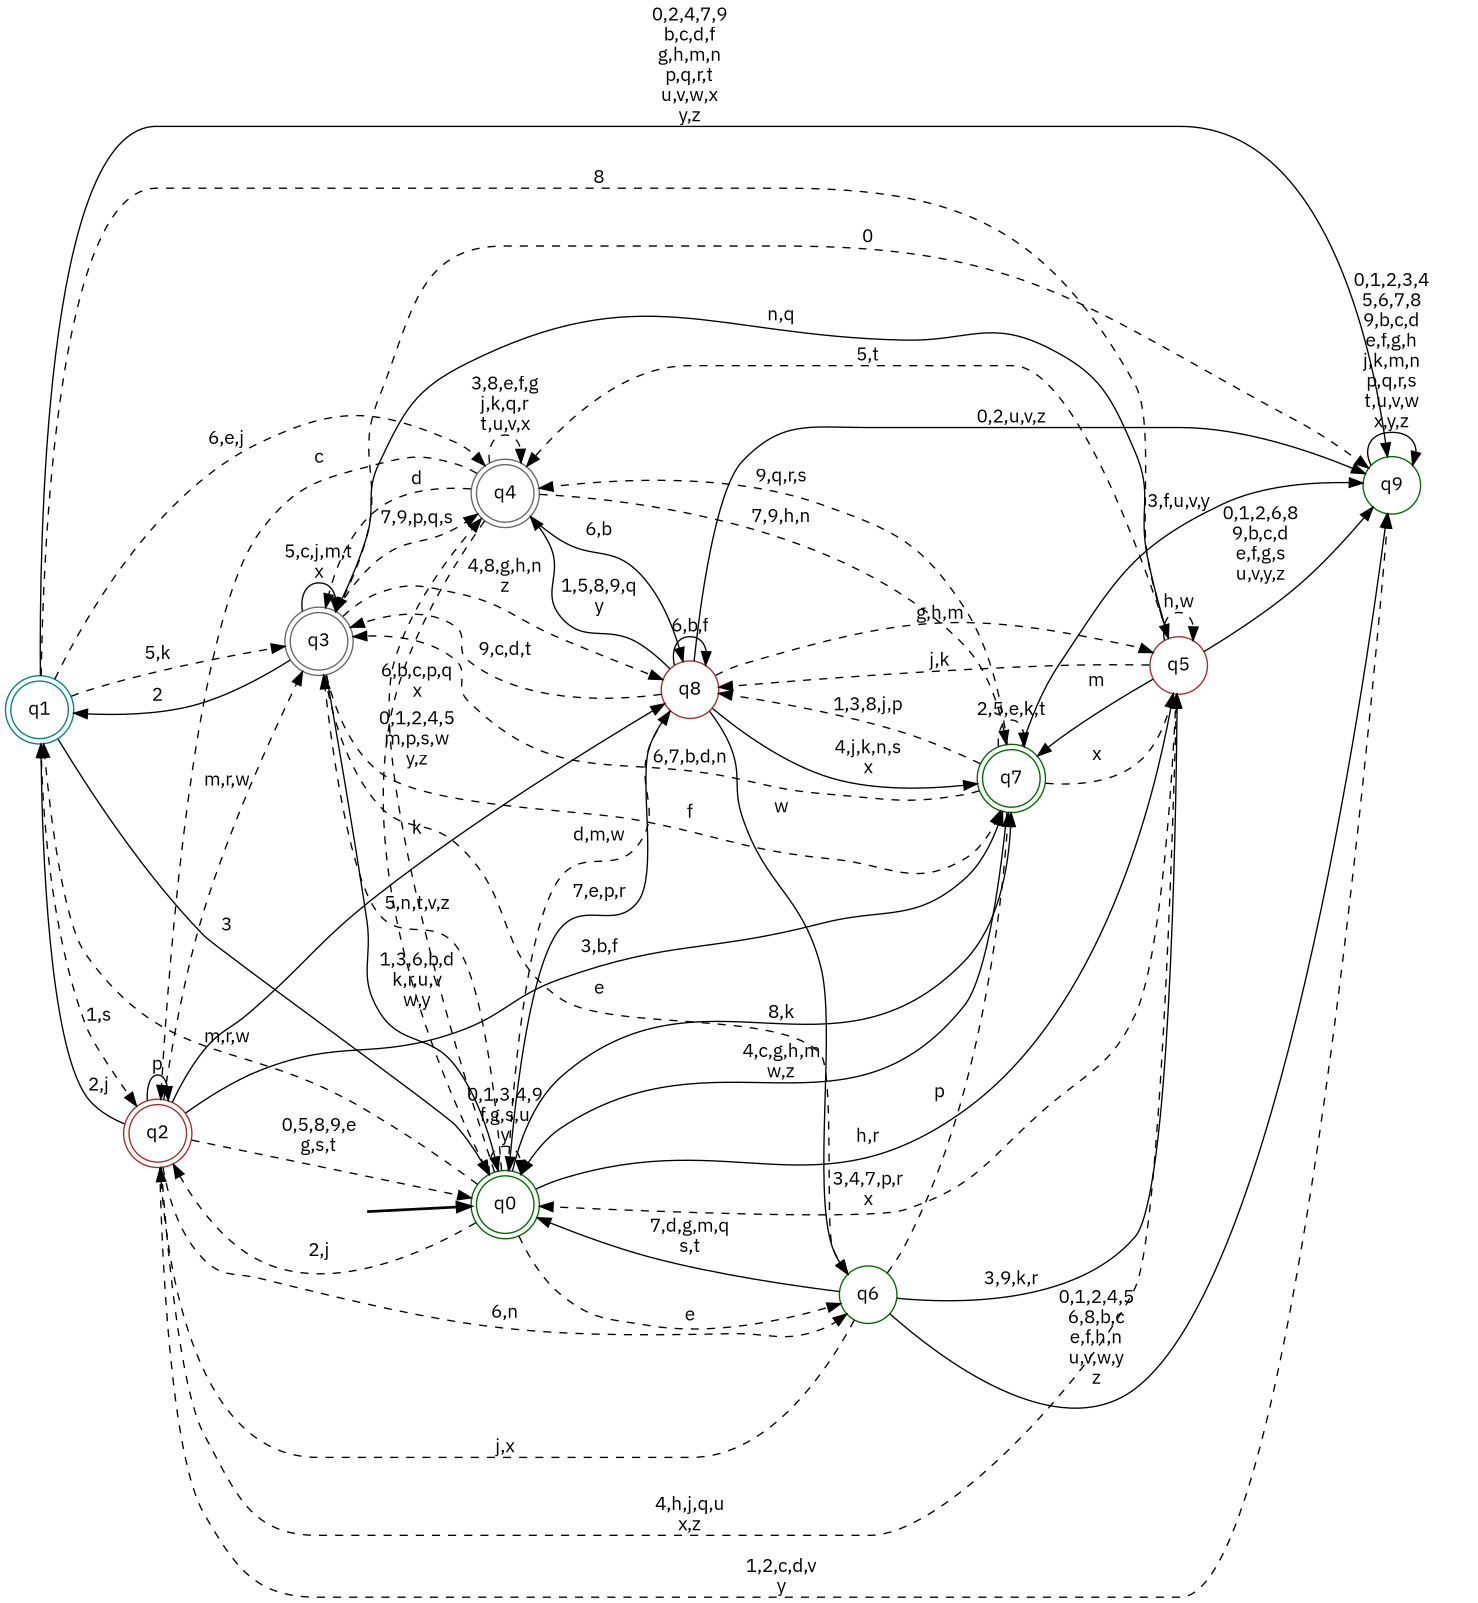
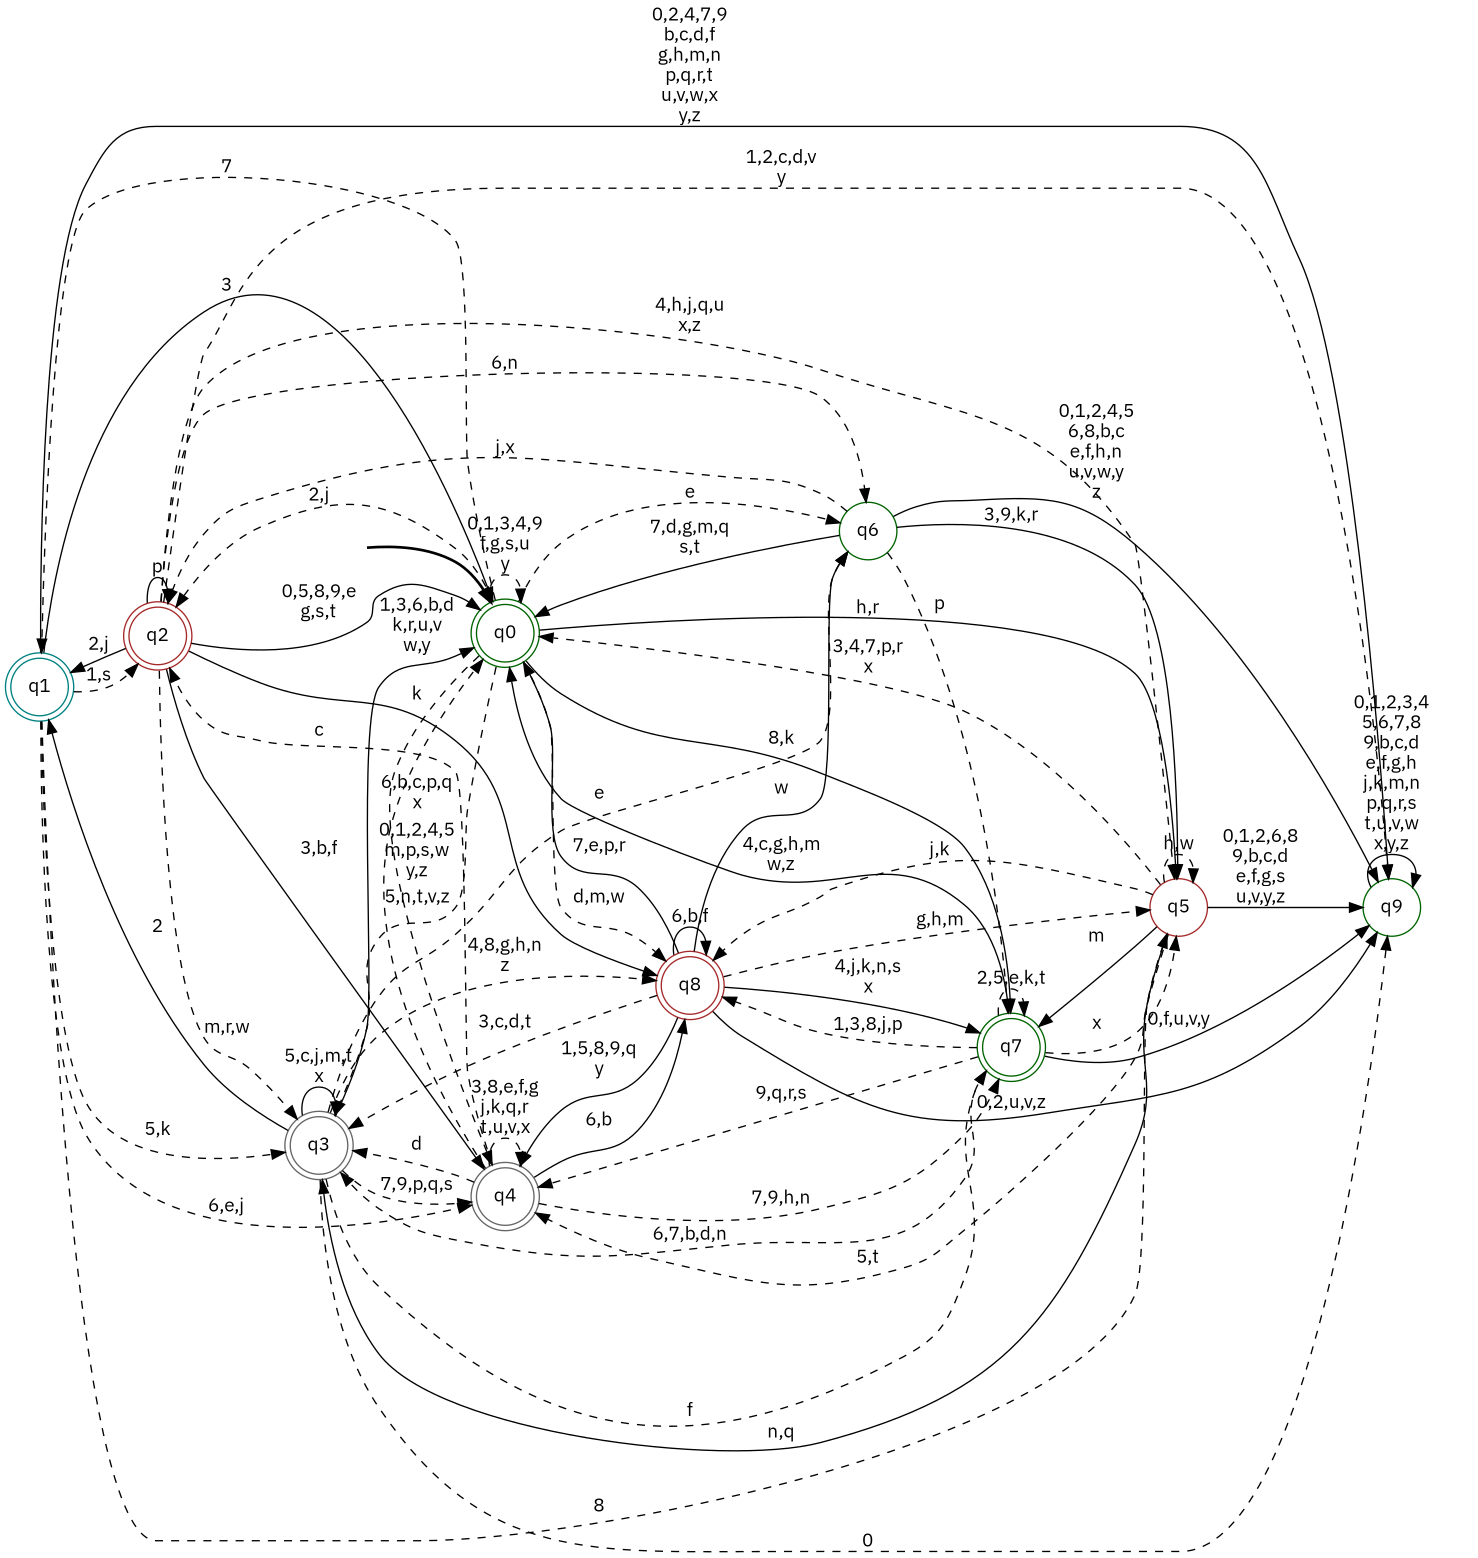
(1179, 502) -> (1179, 1020)
(505, 650) -> (505, 1022)
(690, 690) -> (690, 986)
(599, 966) -> (306, 921)
(227, 1037) -> (227, 167)
(325, 1168) -> (343, 635)
